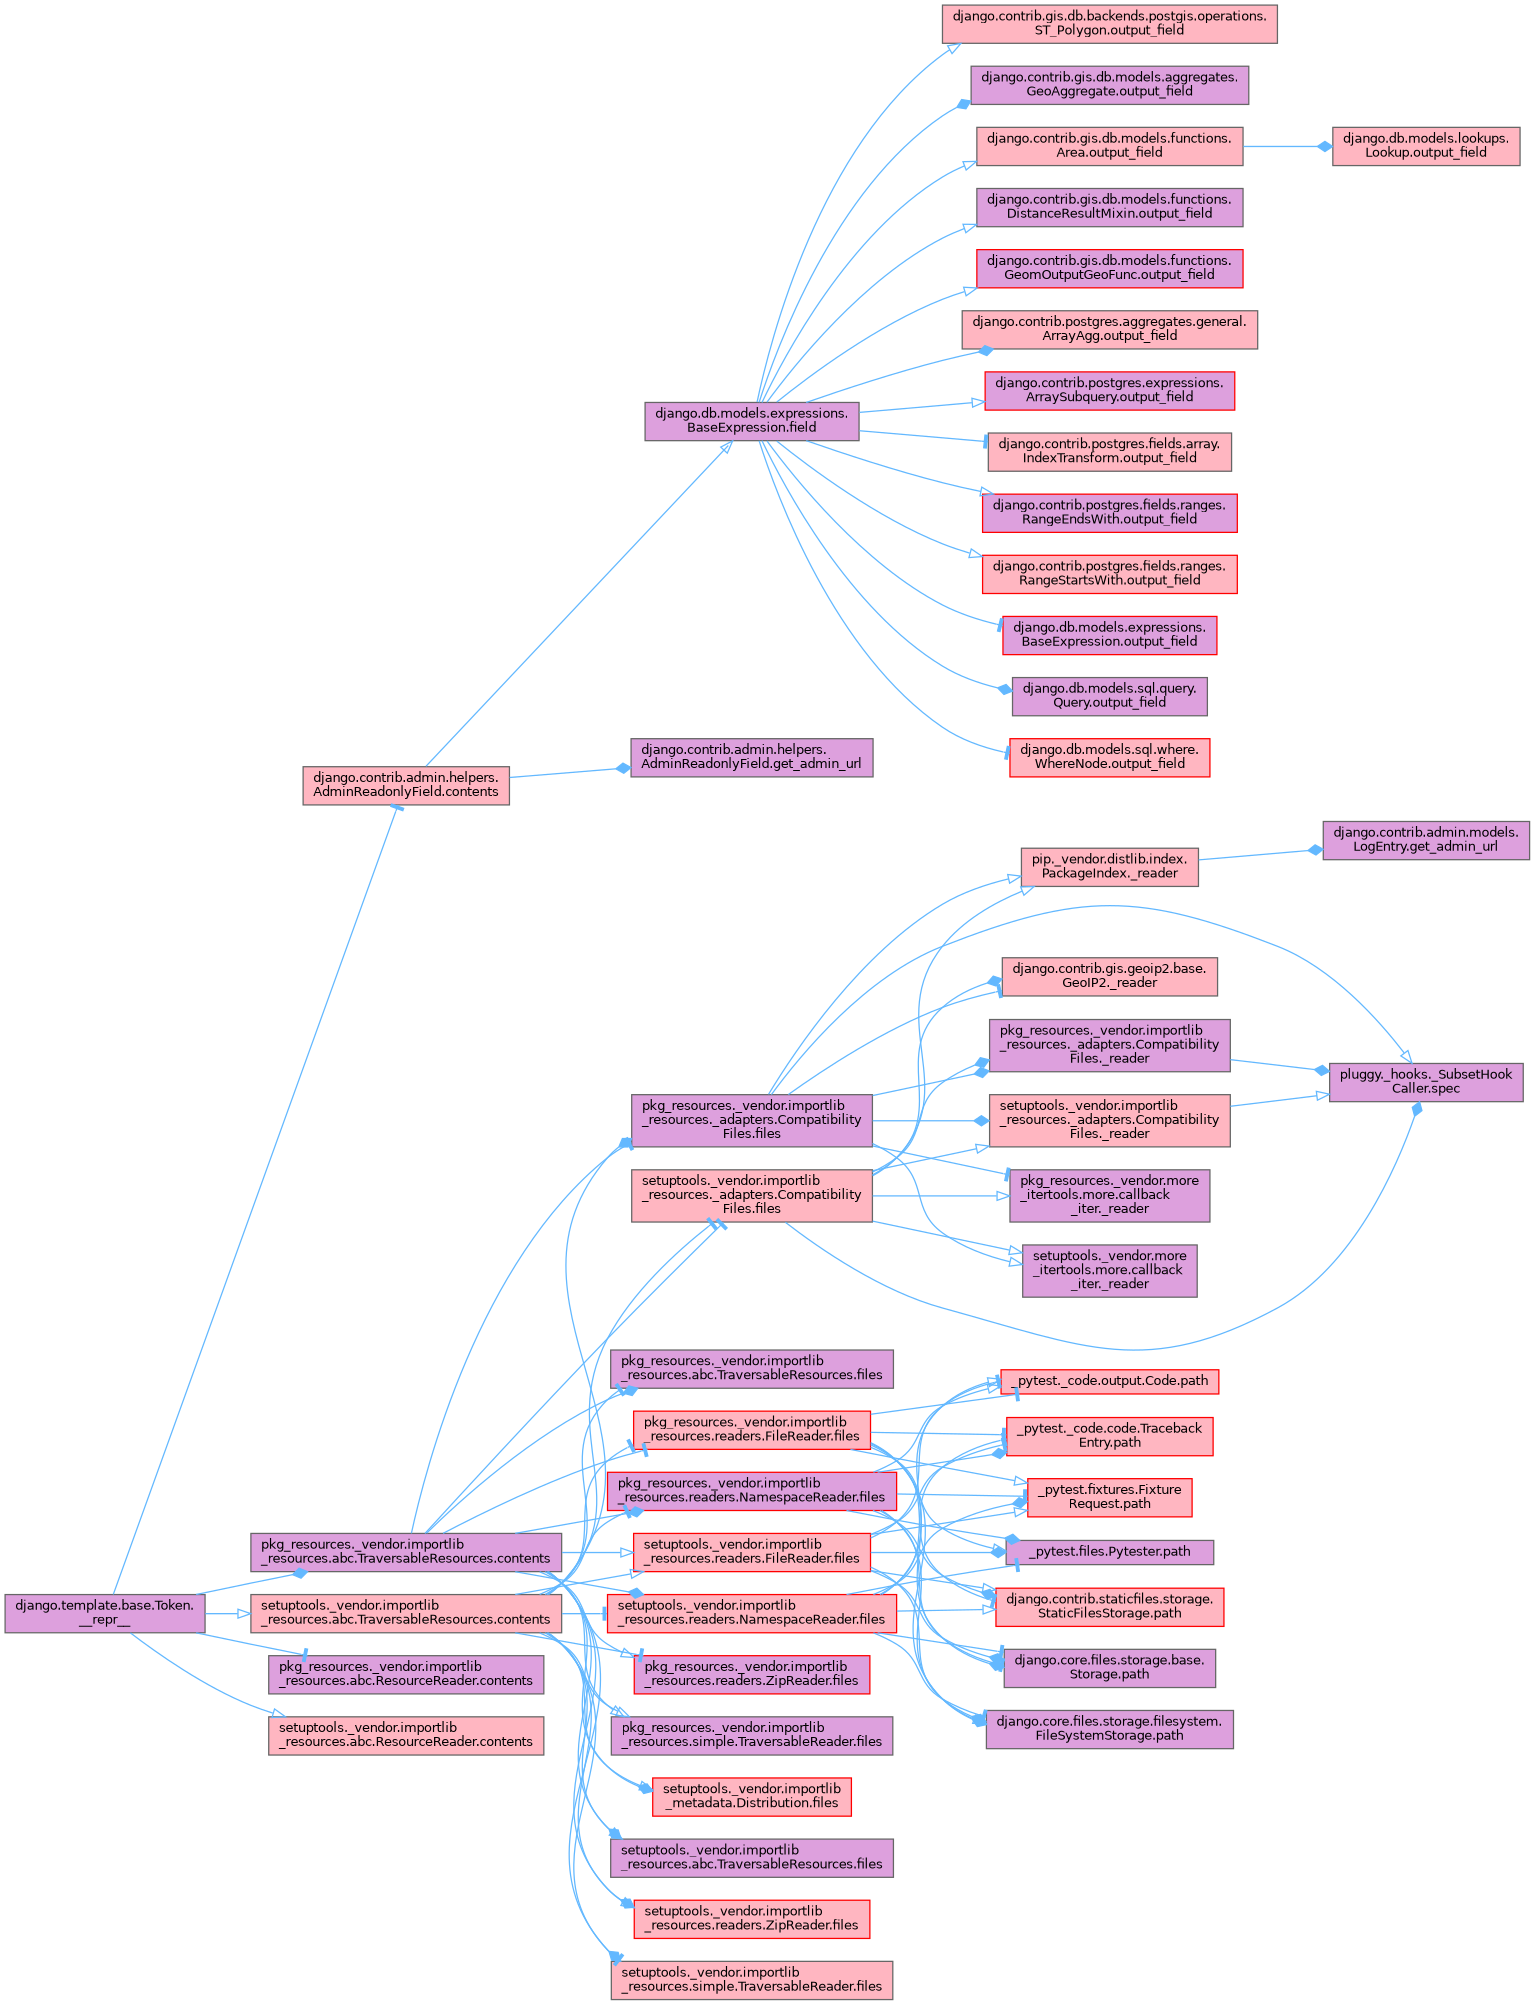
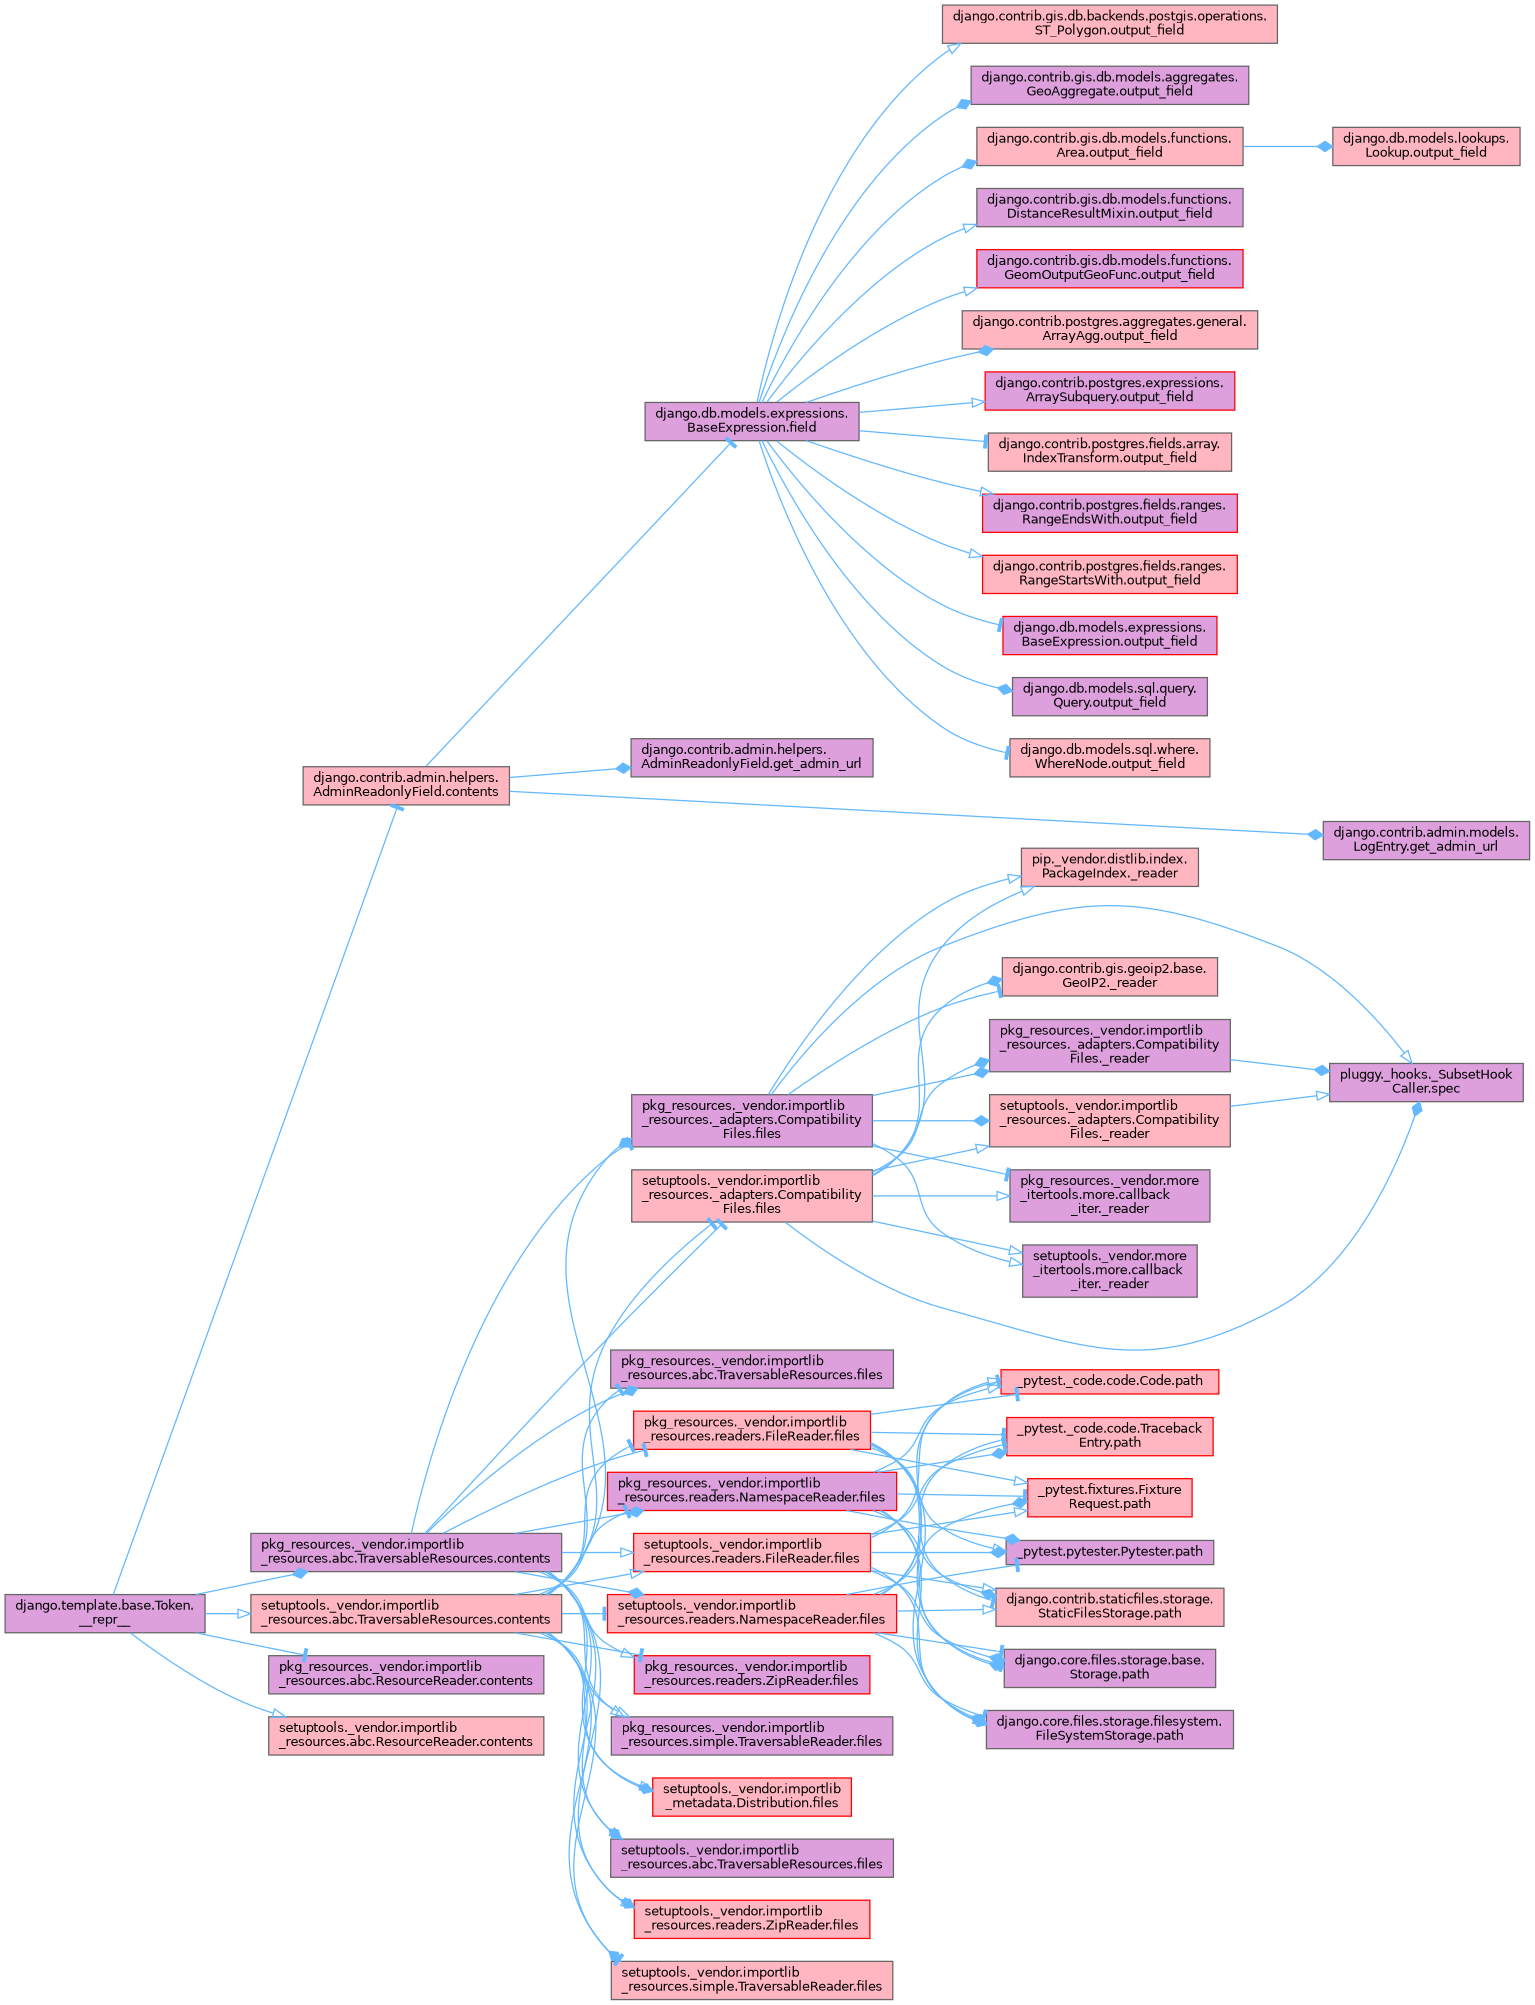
(845, 268) -> (845, 268)
(577, 606) -> (577, 606)
(1110, 758) -> (1110, 758)
(1253, 855) -> (909, 813)
(1110, 1382) -> (1110, 1382)
(1110, 1553) -> (1110, 1553)
(1110, 1607) -> (1110, 1607)
